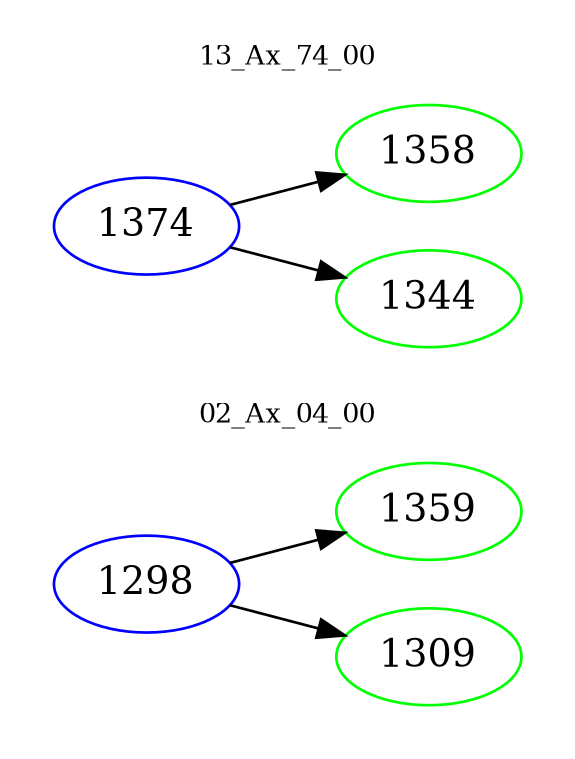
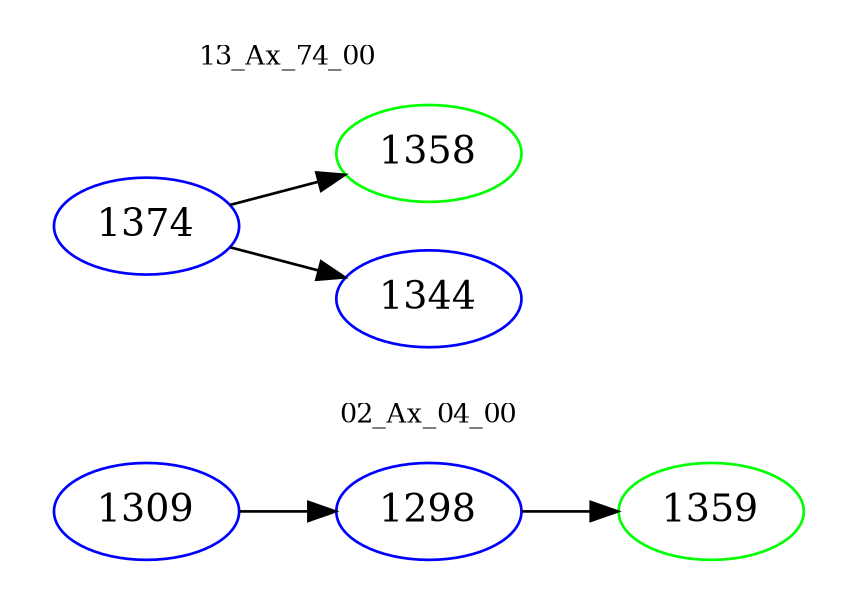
(429, 299) -> (429, 299)
(274, 617) -> (274, 511)
(429, 657) -> (147, 511)
